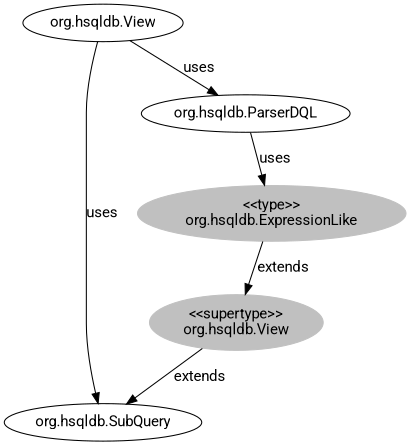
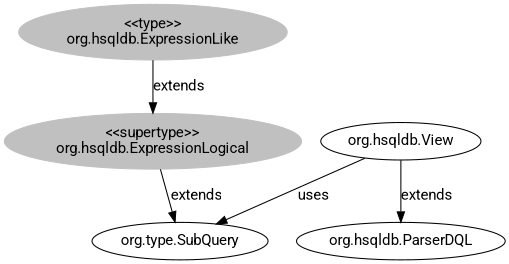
(199, 68) -> (427, 196)
(256, 154) -> none
(236, 323) -> (153, 141)
(103, 422) -> (180, 241)
